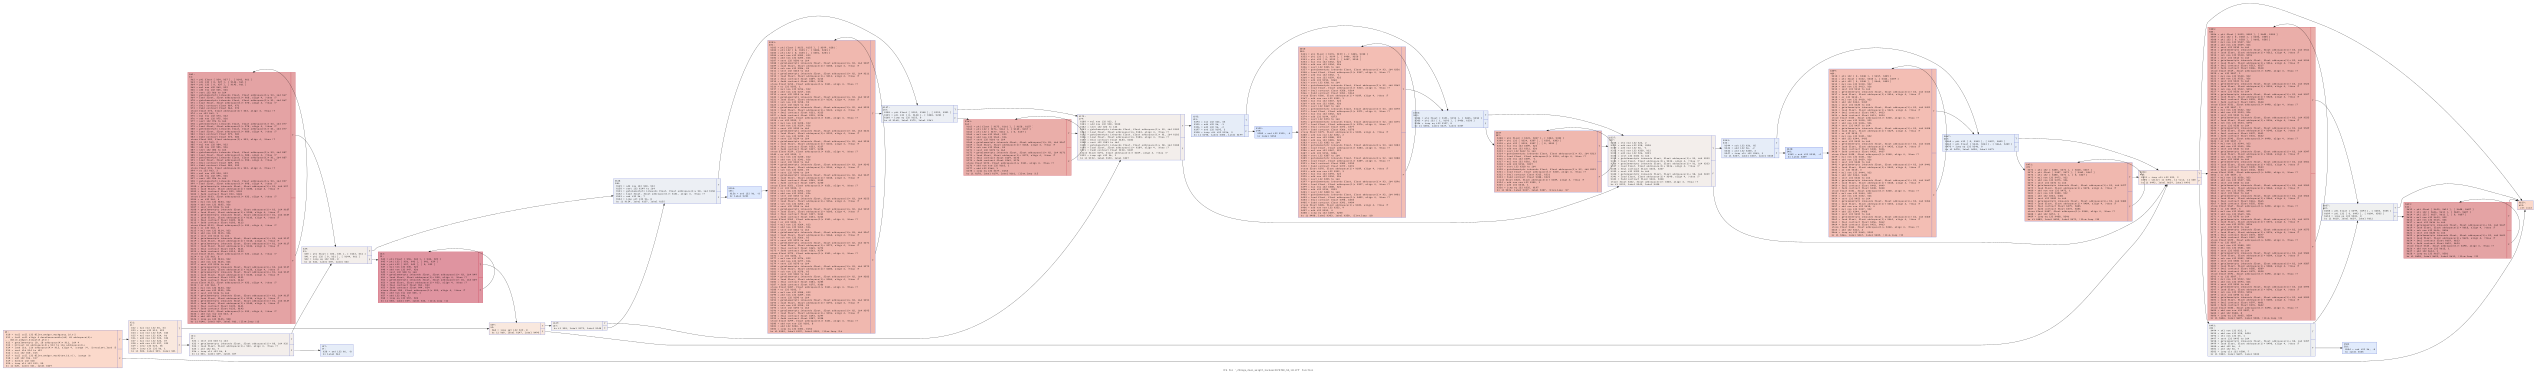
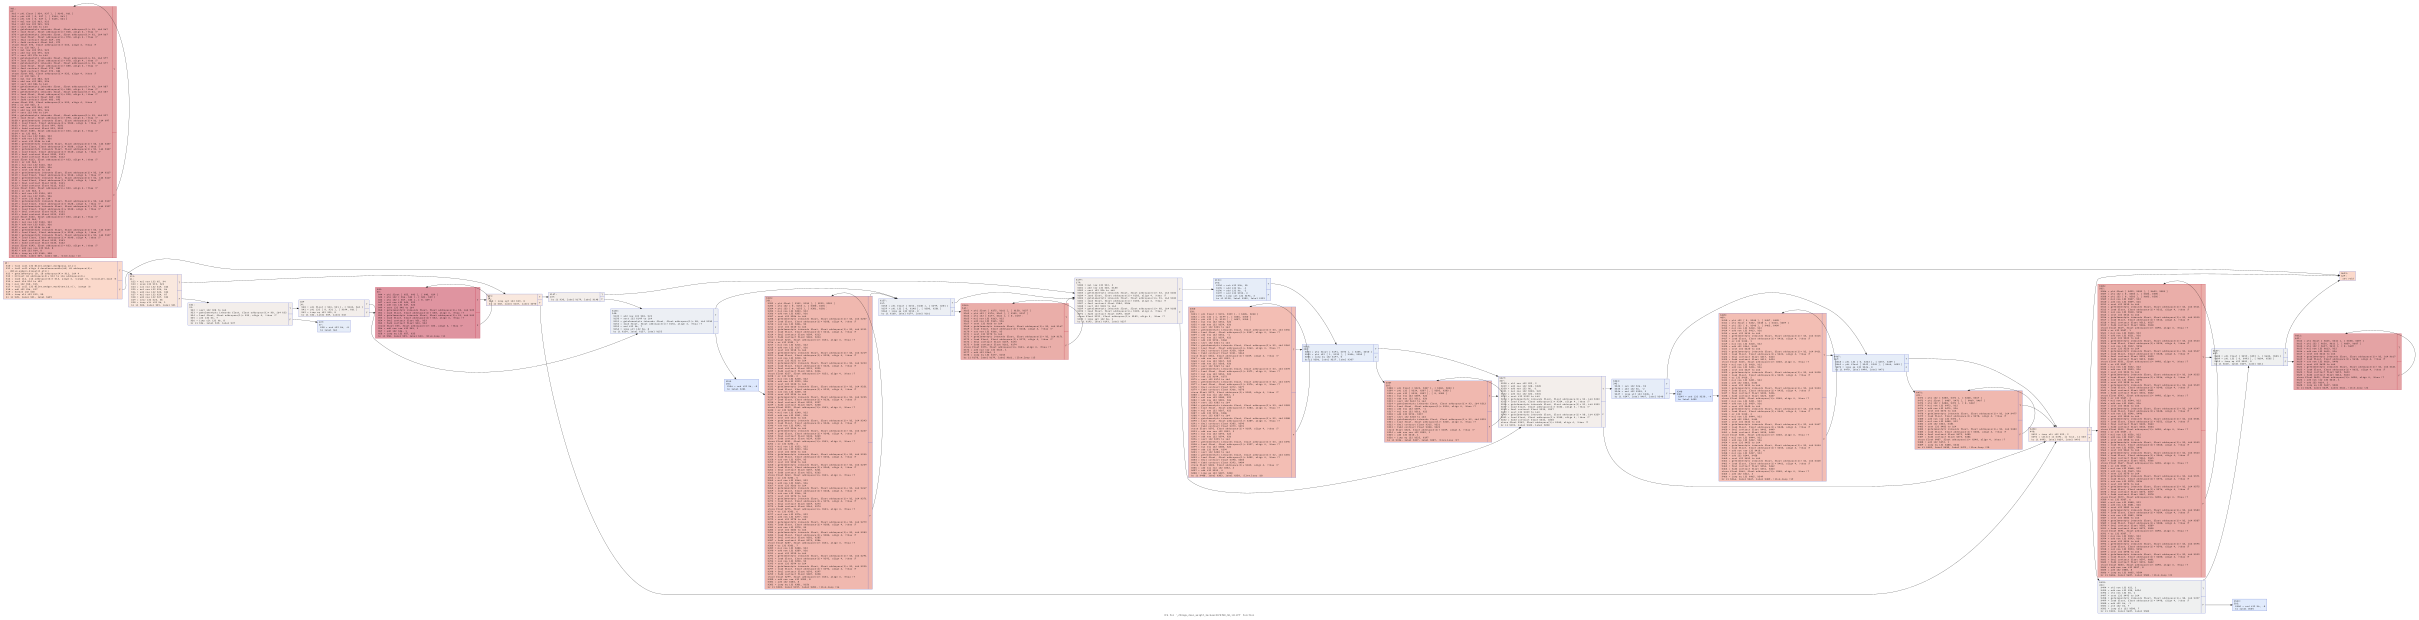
(1273, 132) -> none
(324, 185) -> none
(2512, 199) -> none
